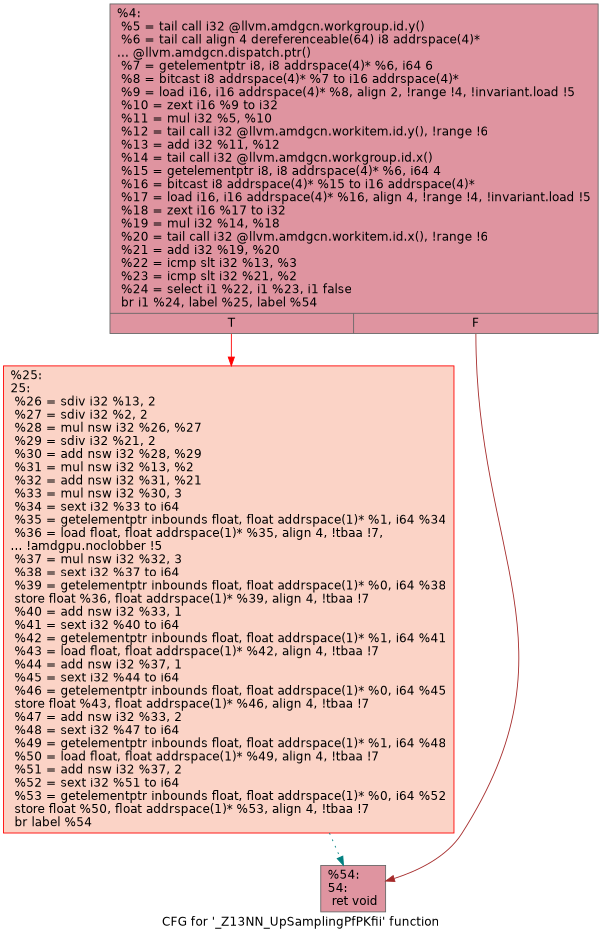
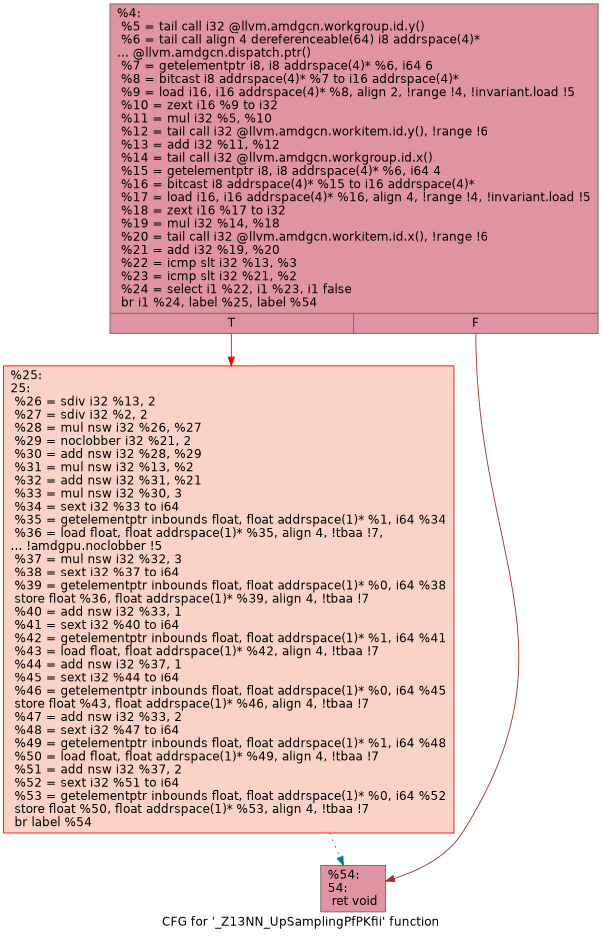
(83, 441) -> (101, 441)
